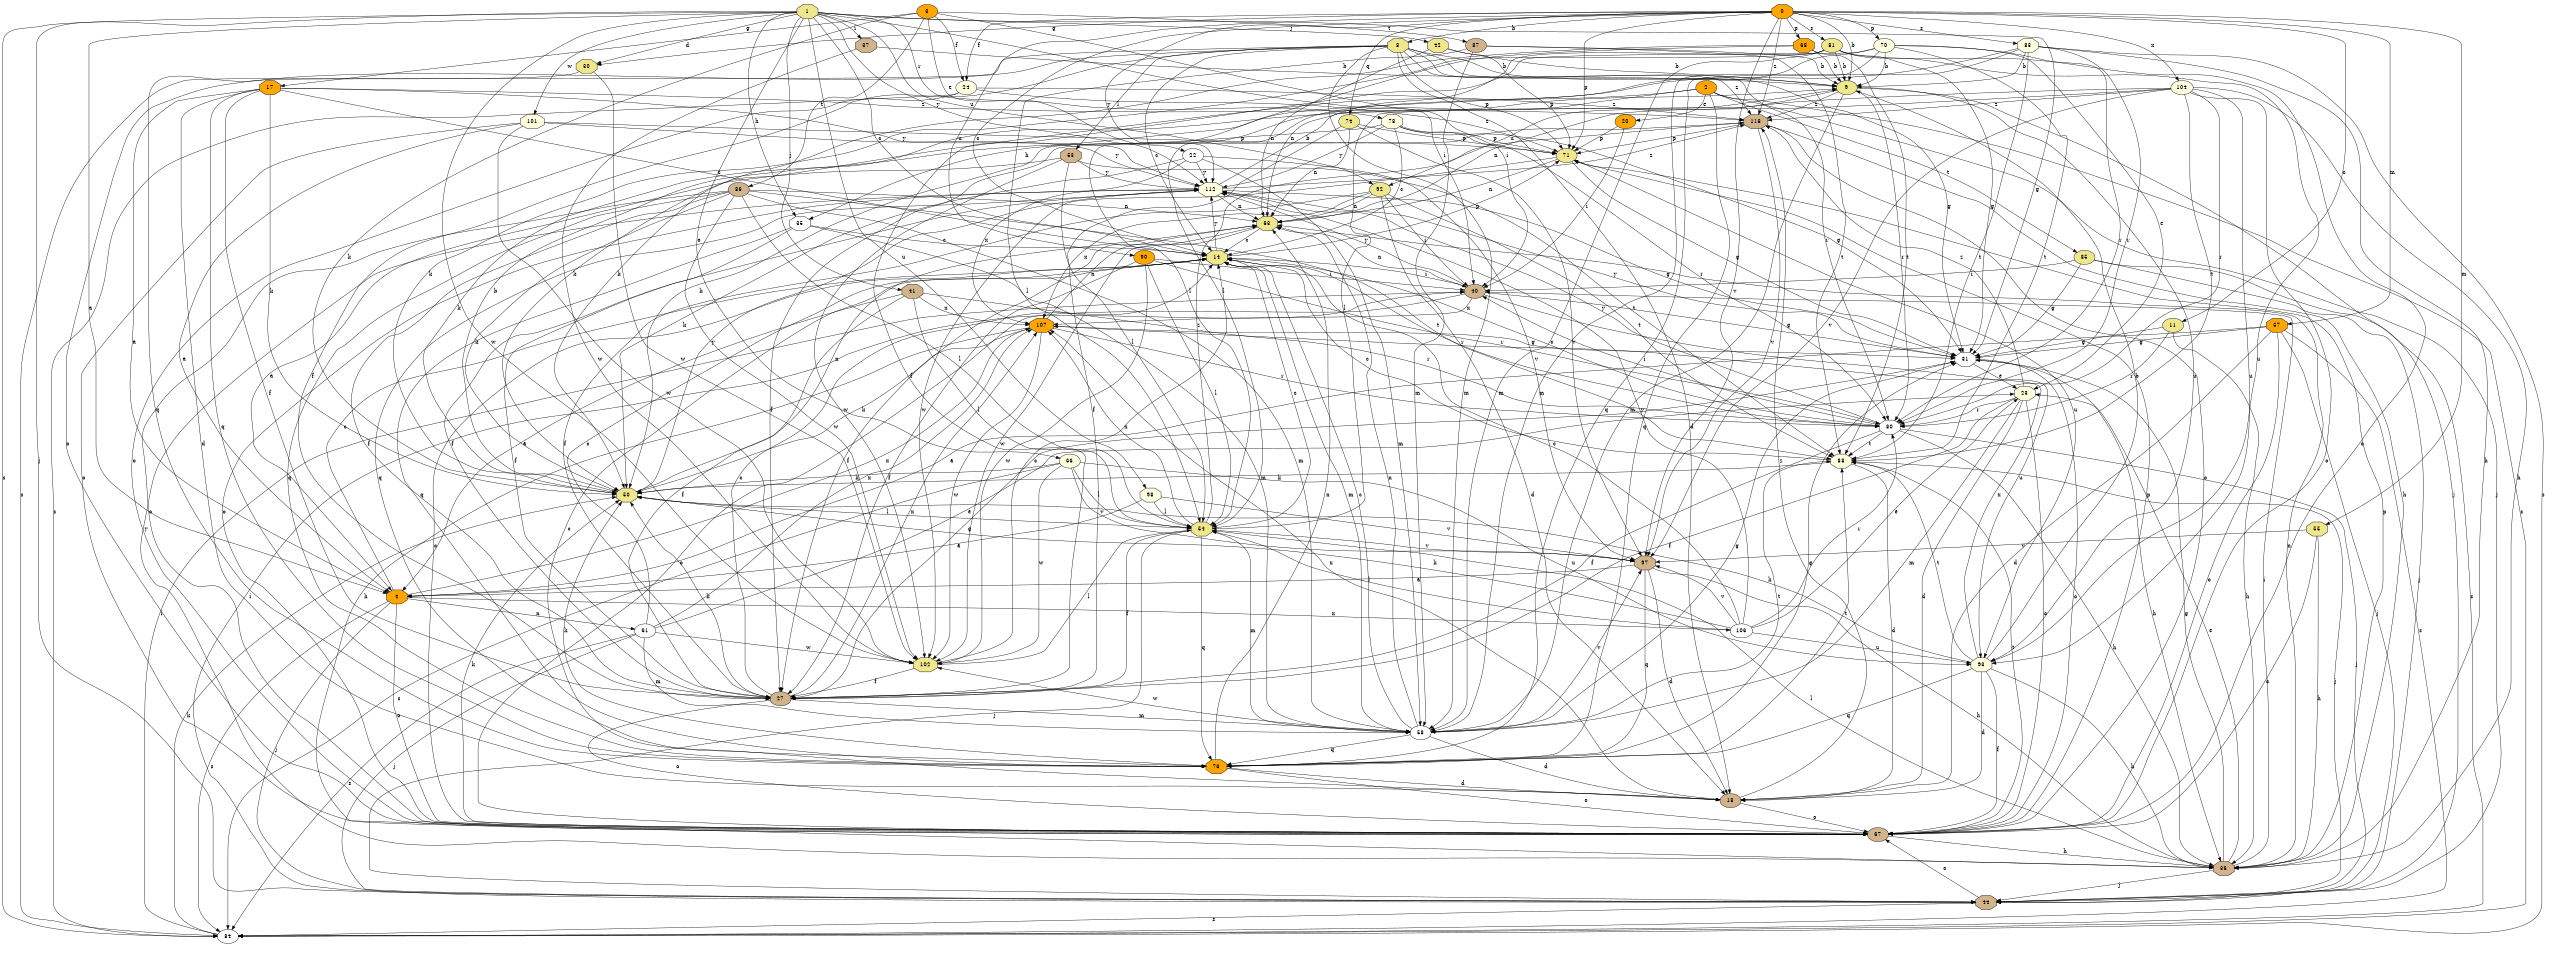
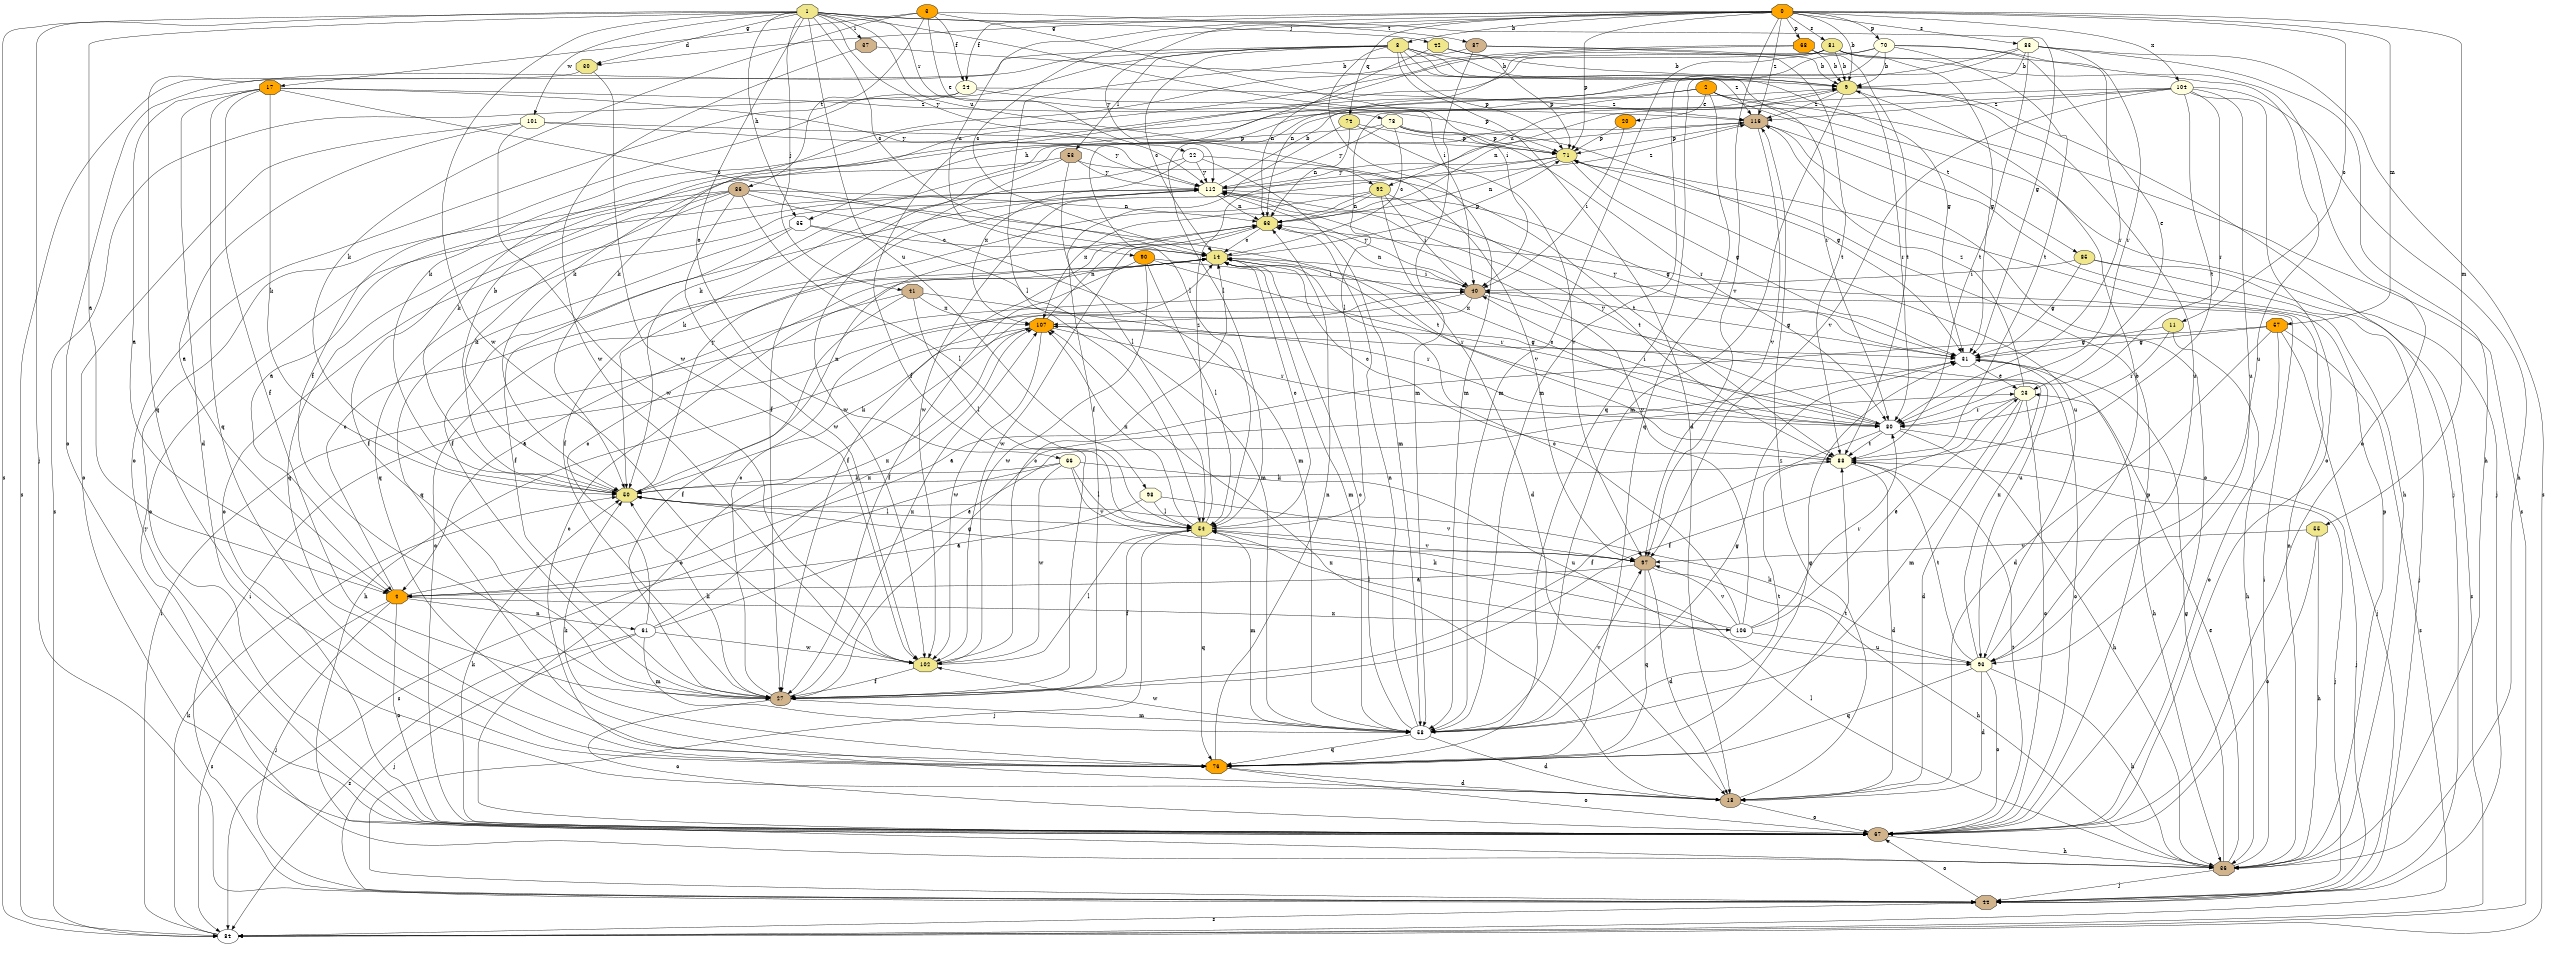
(1487, 122) -> (1487, 122)
(1214, 225) -> (1391, 164)
(1998, 750) -> (1998, 750)
